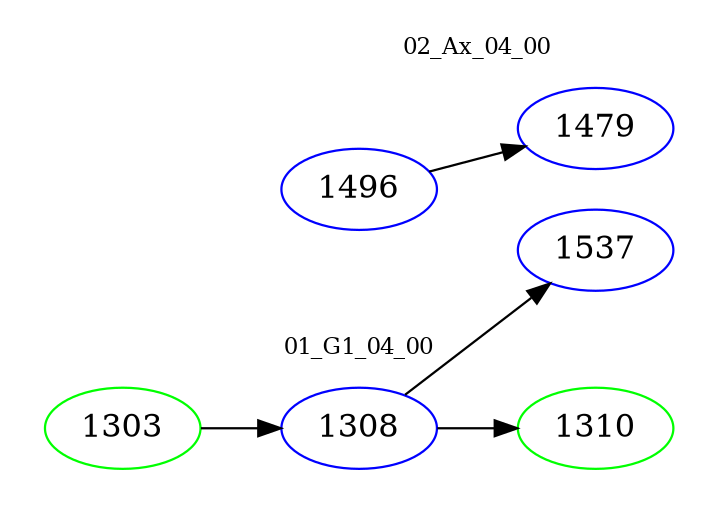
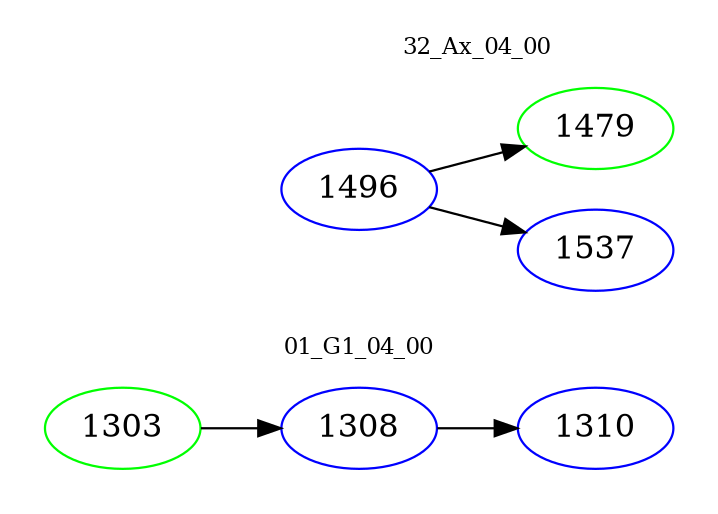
(477, 48) -> (477, 48)
(596, 128) -> (596, 128)
(468, 346) -> (466, 217)
(596, 428) -> (596, 428)
